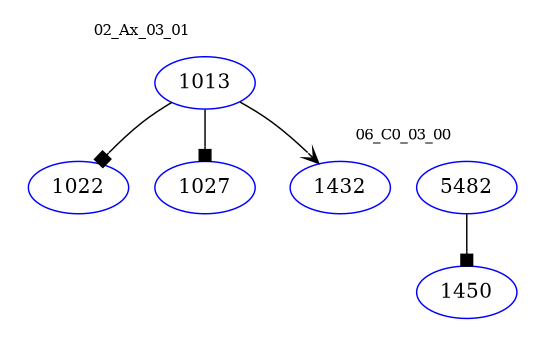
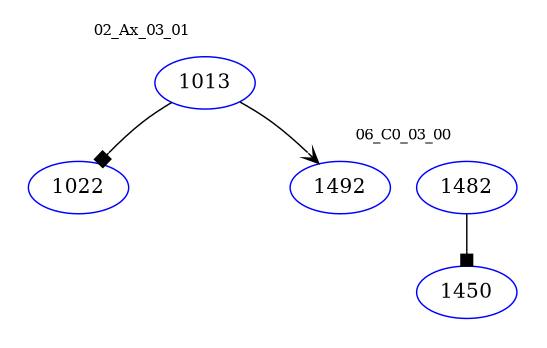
(205, 188) -> none
(340, 188) -> (340, 188)
(467, 188) -> (467, 188)
